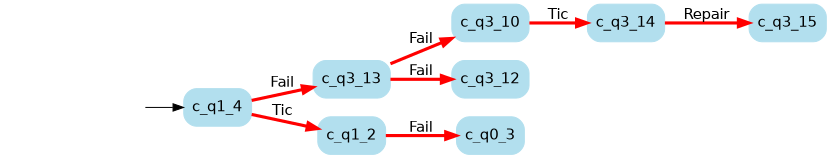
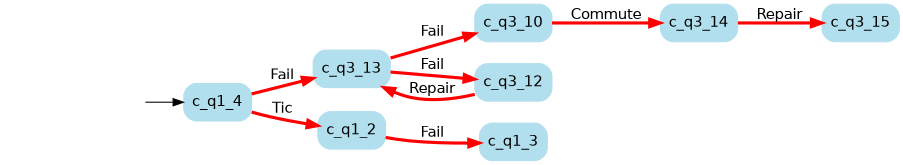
(558, 15) -> (606, 15)
none -> (434, 100)
(490, 136) -> (513, 142)
